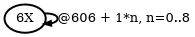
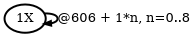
(25, 19) -> (25, 19)
